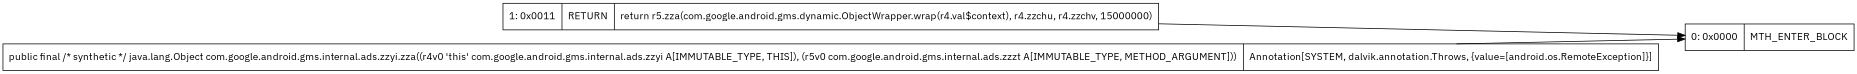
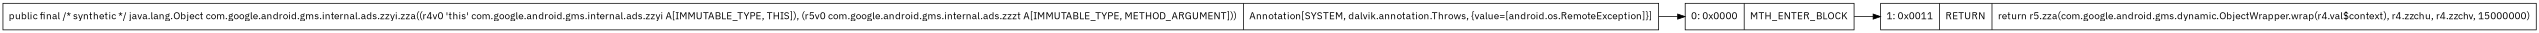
(1418, 30) -> (1864, 17)
